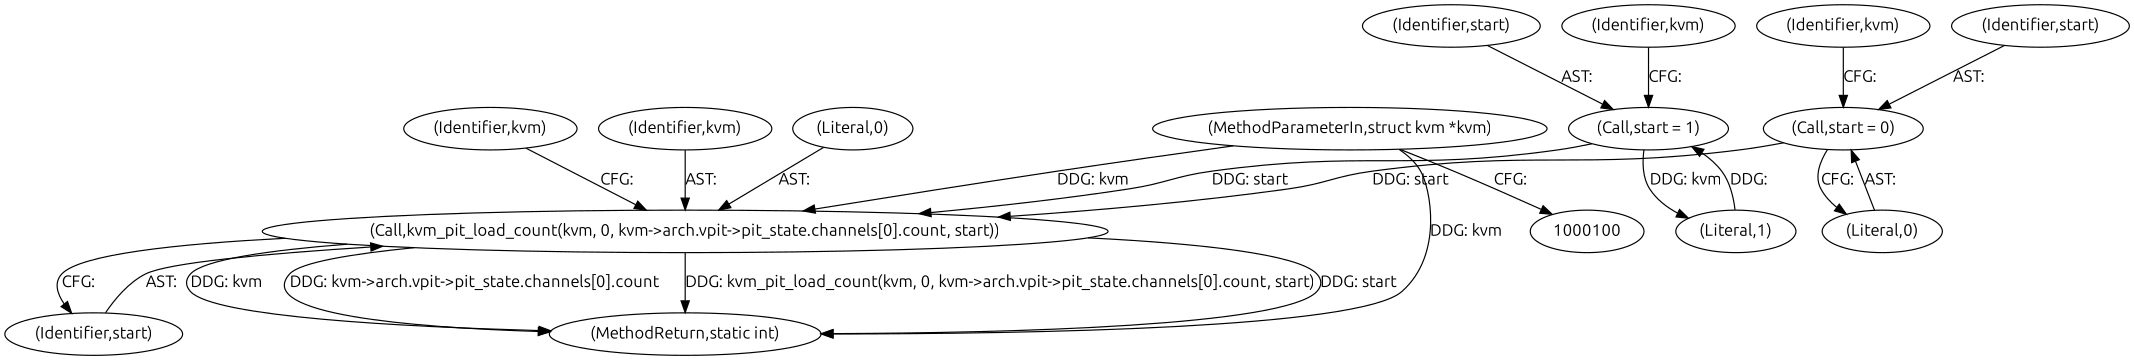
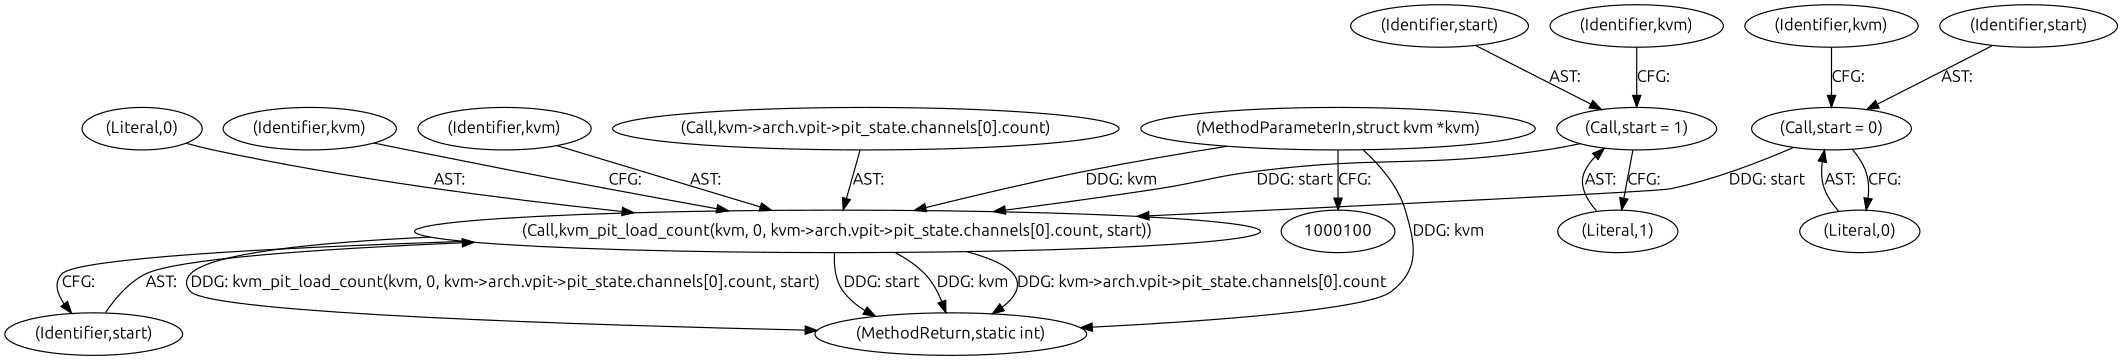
none -> (866, 129)
(1686, 180) -> (1646, 180)
(1751, 180) -> (1603, 180)
